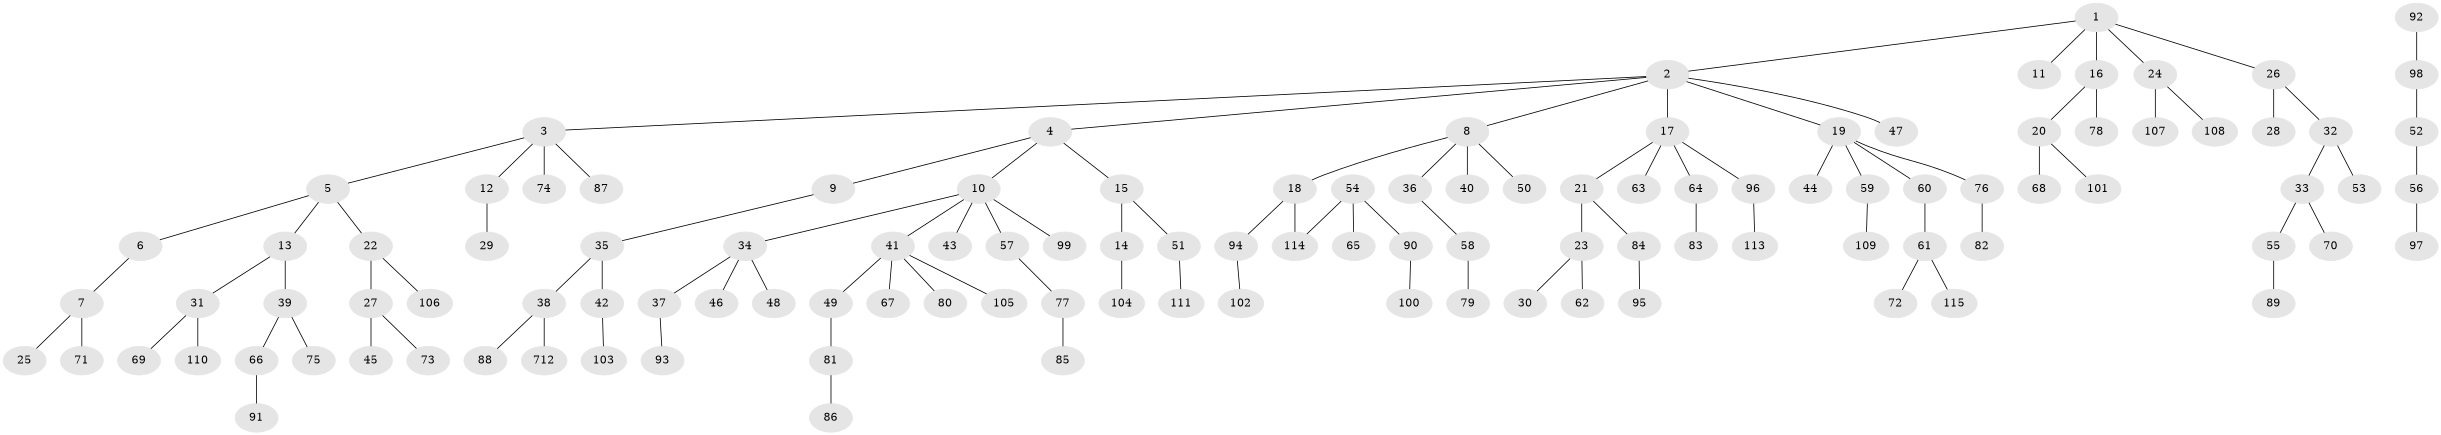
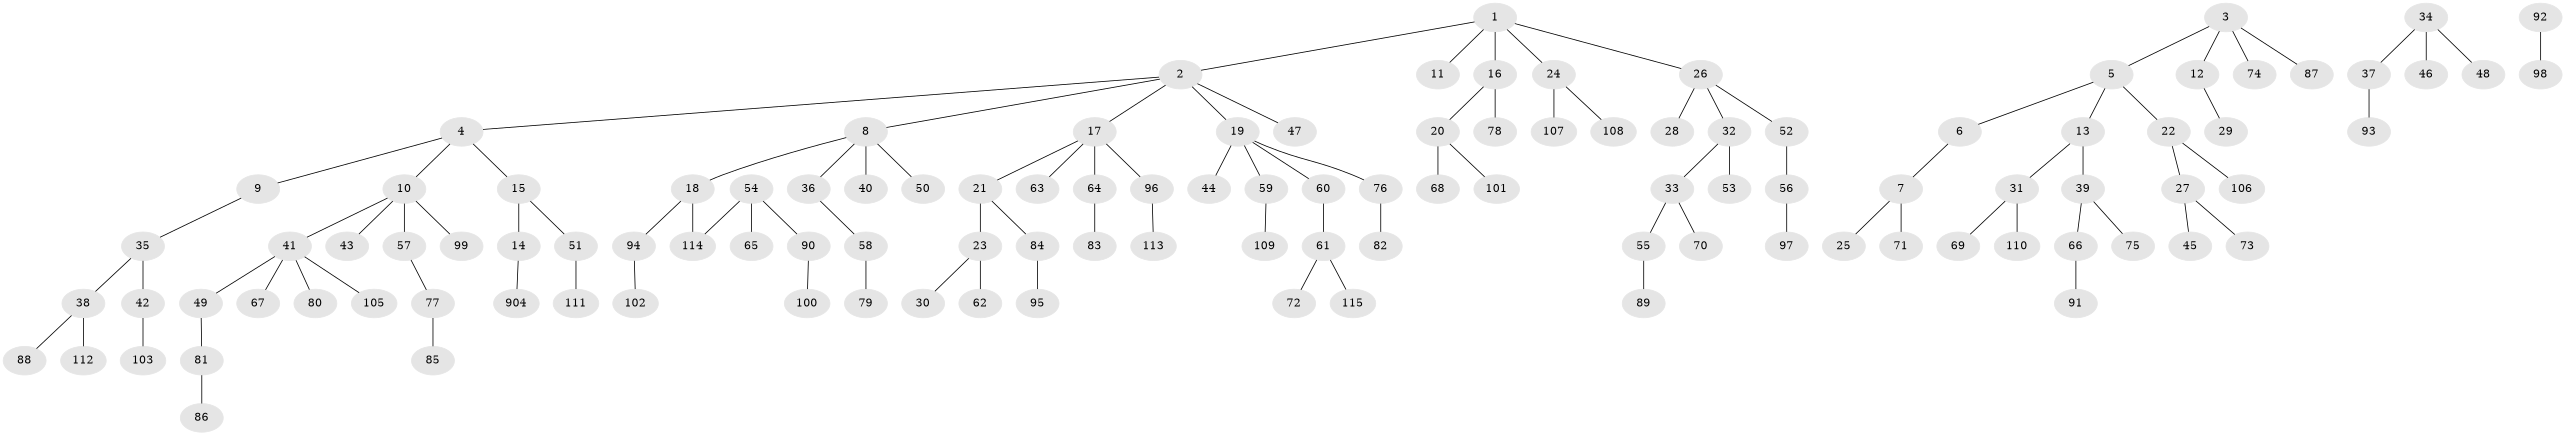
(1106, 103) -> none
(2417, 103) -> (1744, 103)
(862, 218) -> none
(1122, 303) -> (516, 303)
(544, 361) -> (83, 361)
